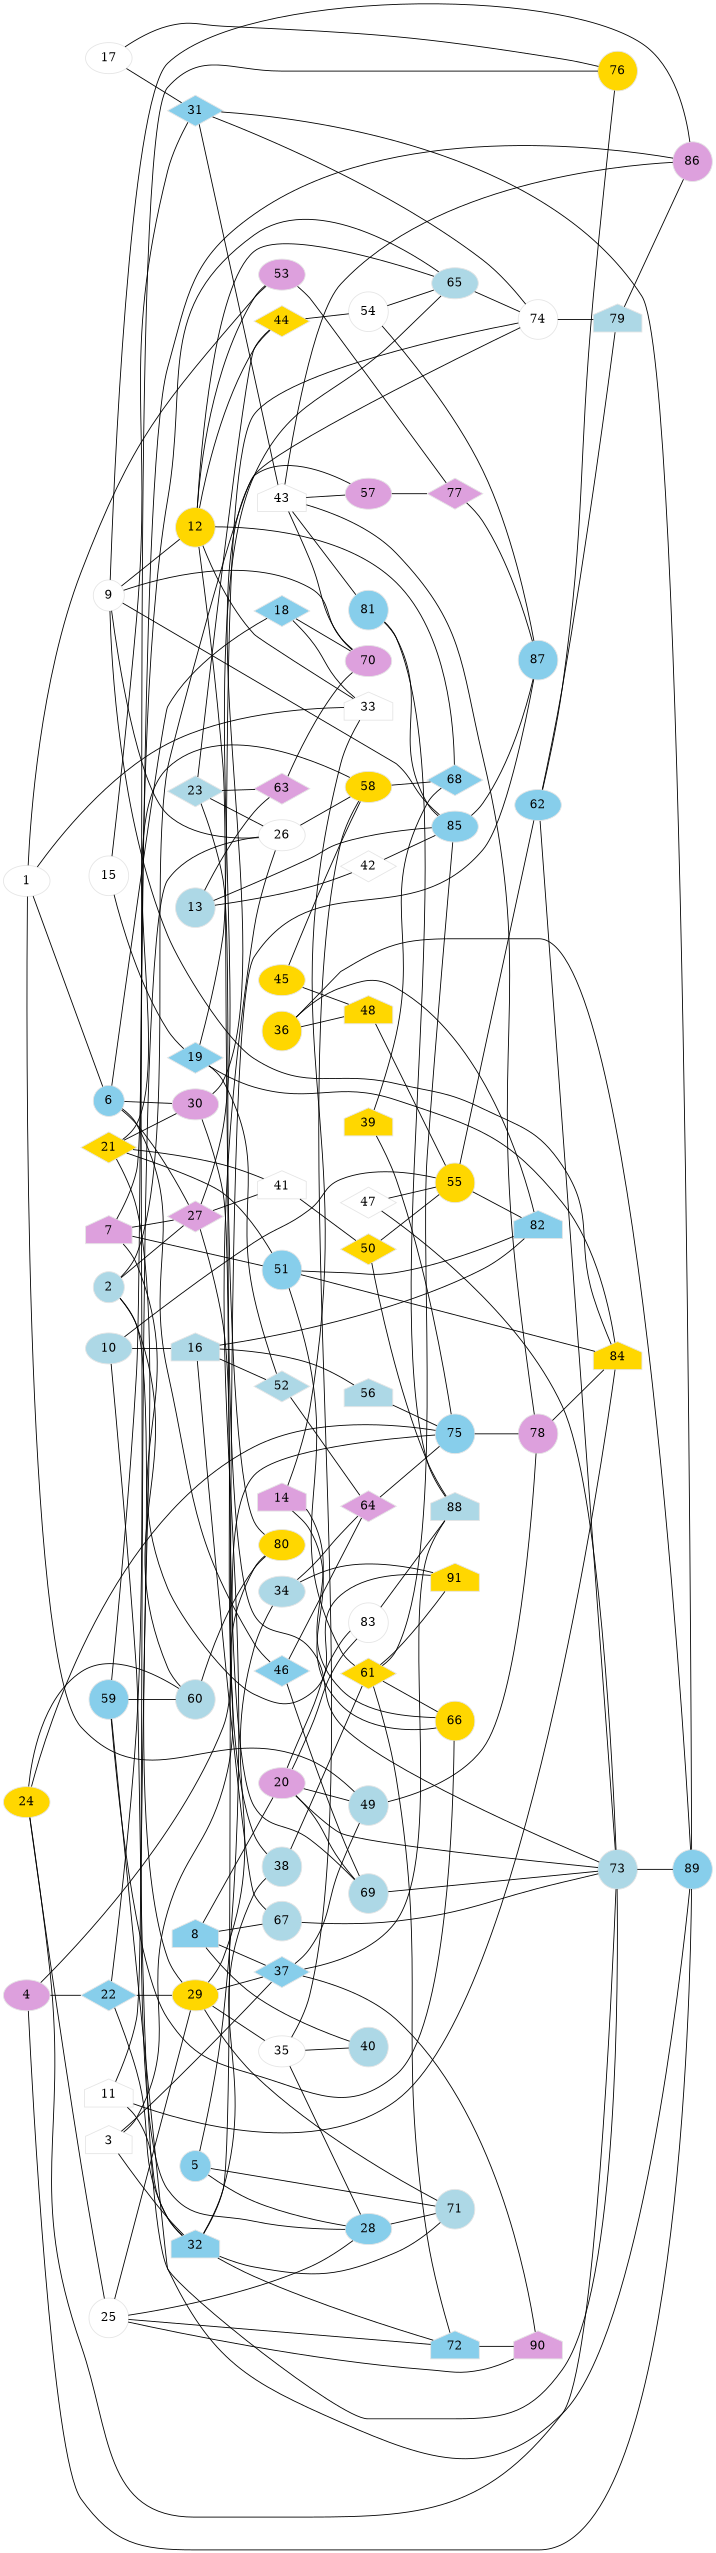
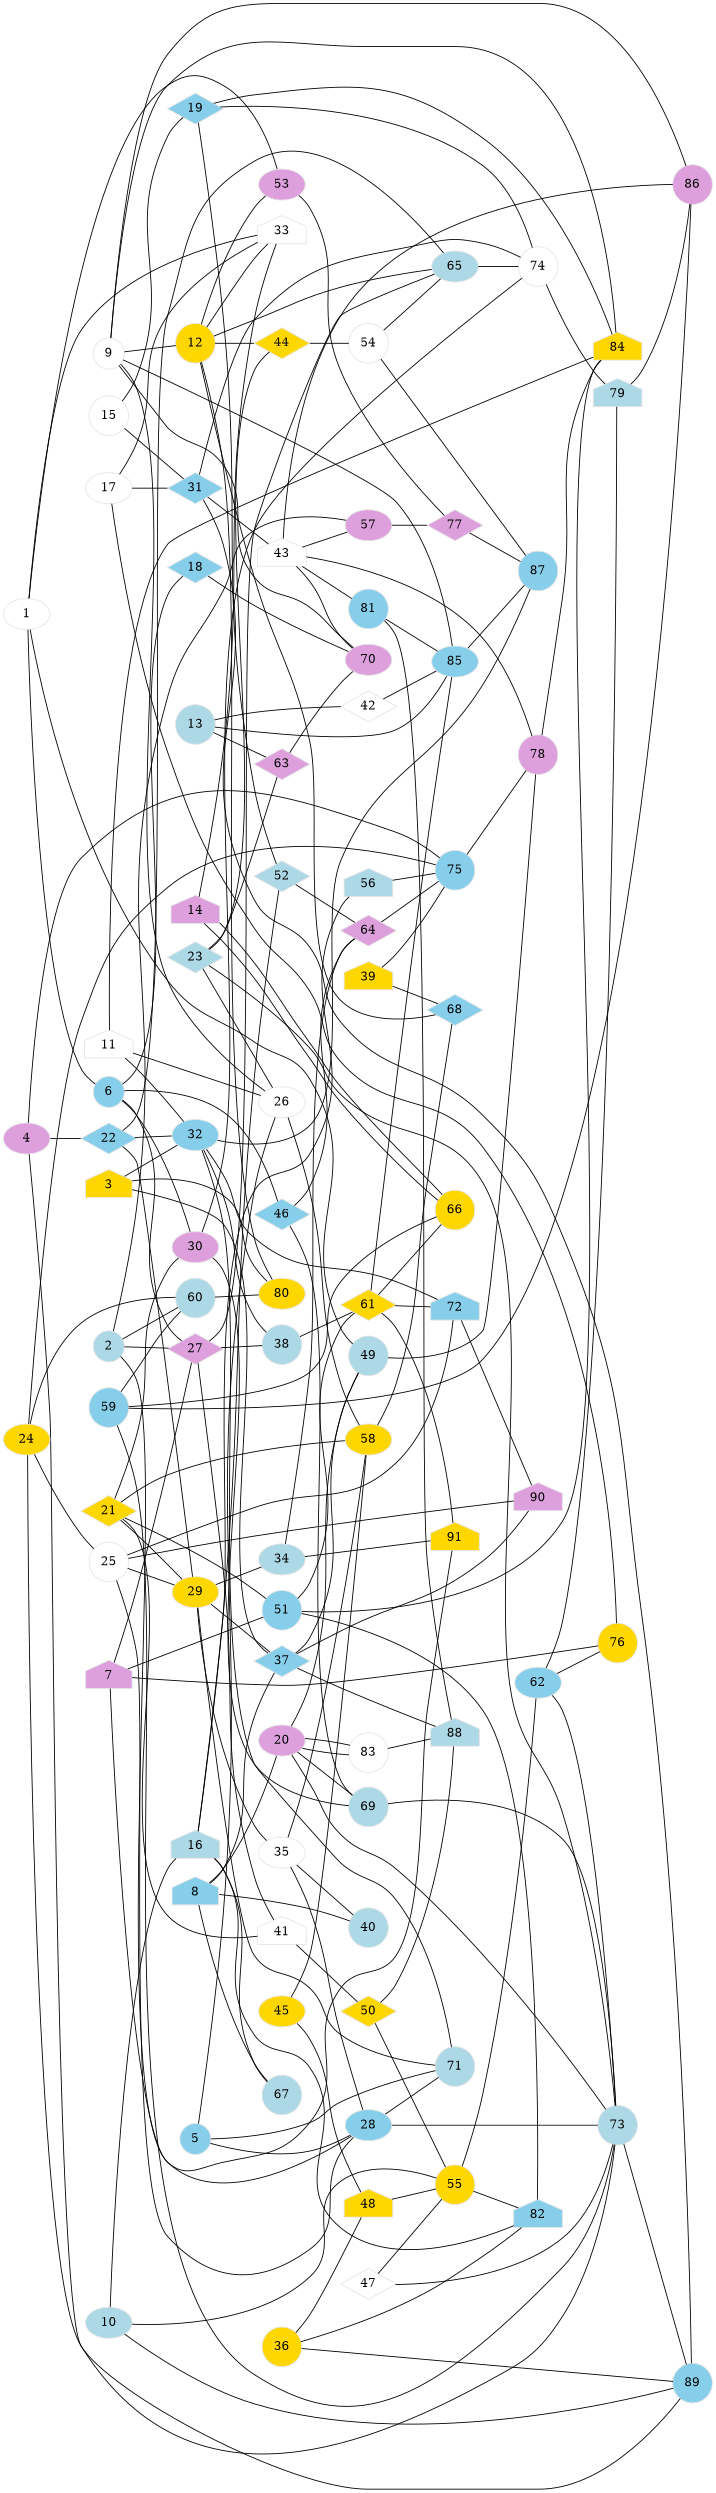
(324, 659) -> (156, 338)
(452, 1912) -> (495, 2125)
(109, 2141) -> (109, 1185)
(195, 2245) -> (195, 1135)
